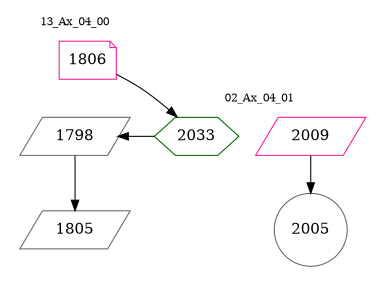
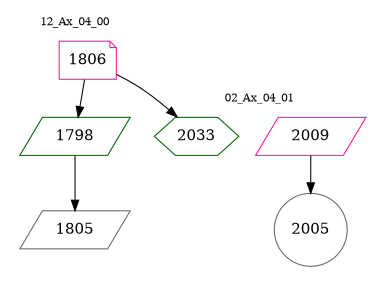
(75, 23) -> (75, 23)
(75, 136) -> (75, 136)
(142, 136) -> (82, 93)
